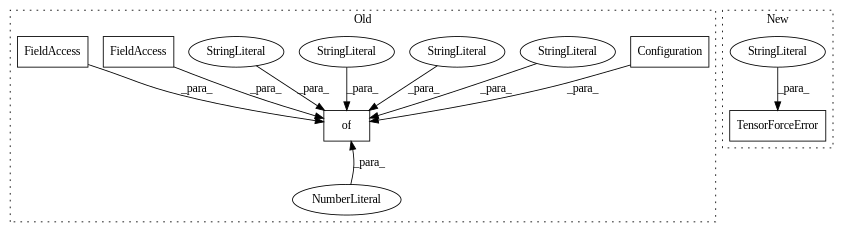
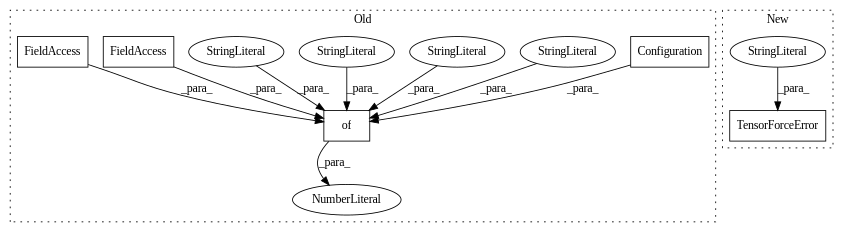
(354, 167) -> (318, 159)
